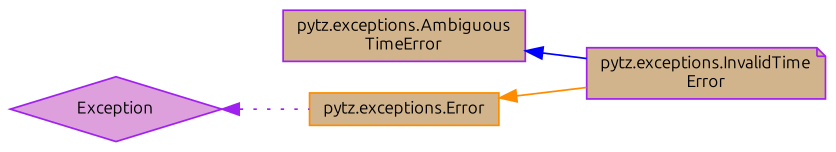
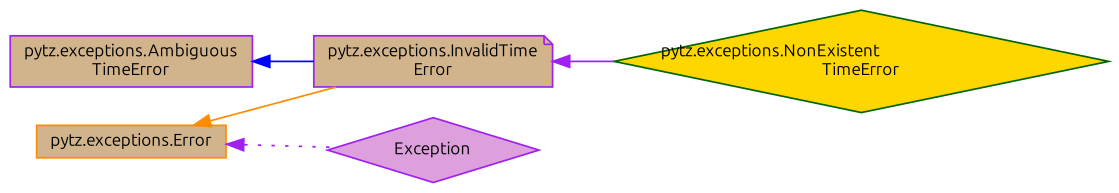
none -> (861, 61)
(275, 109) -> (290, 146)
